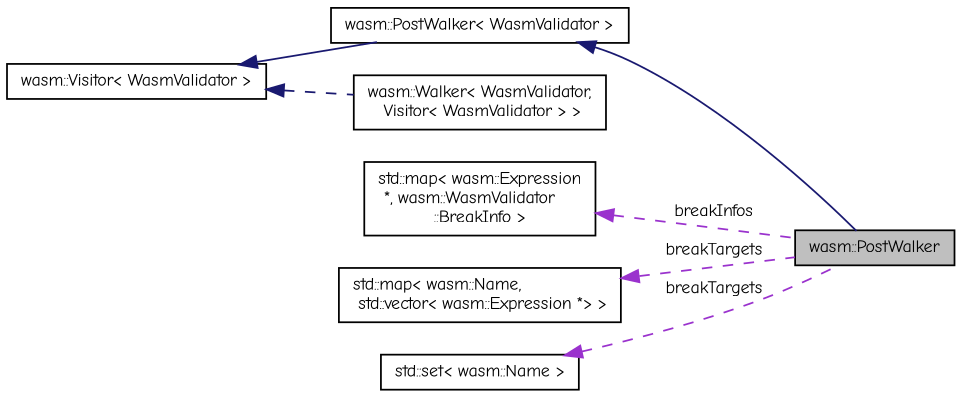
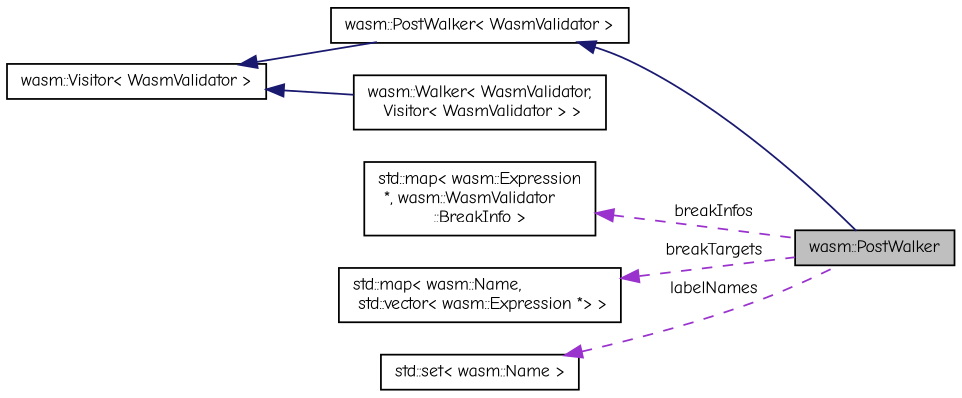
(319, 93) -> (319, 93)
(712, 289) -> (712, 289)
